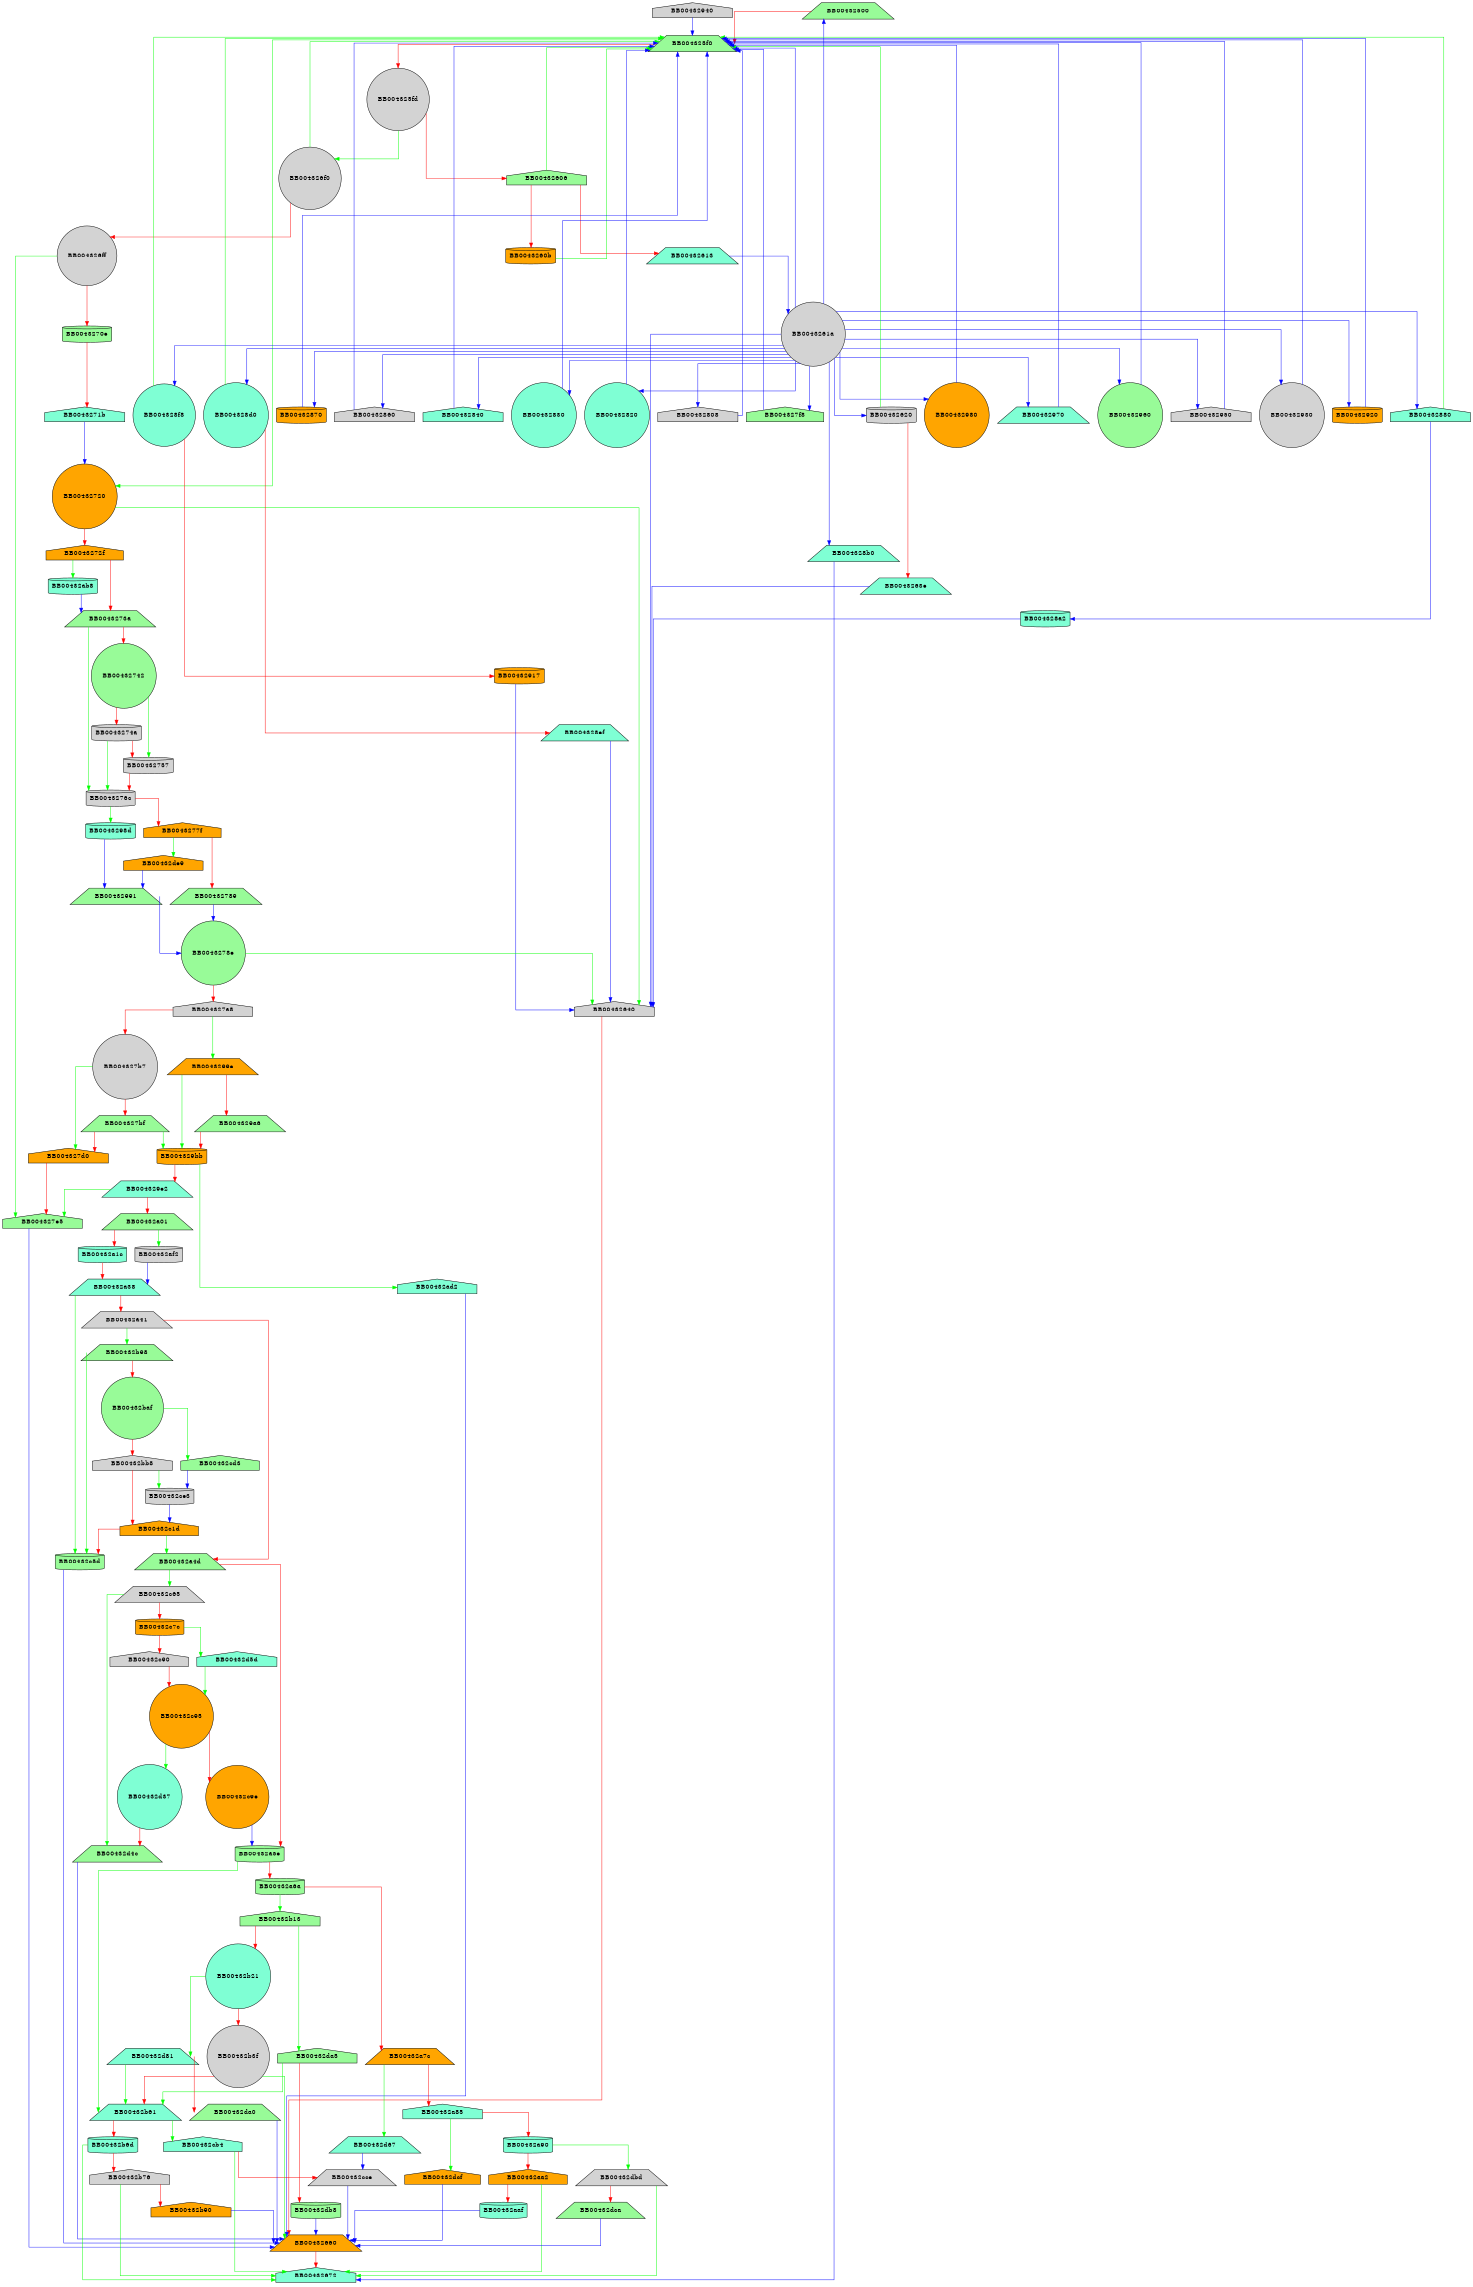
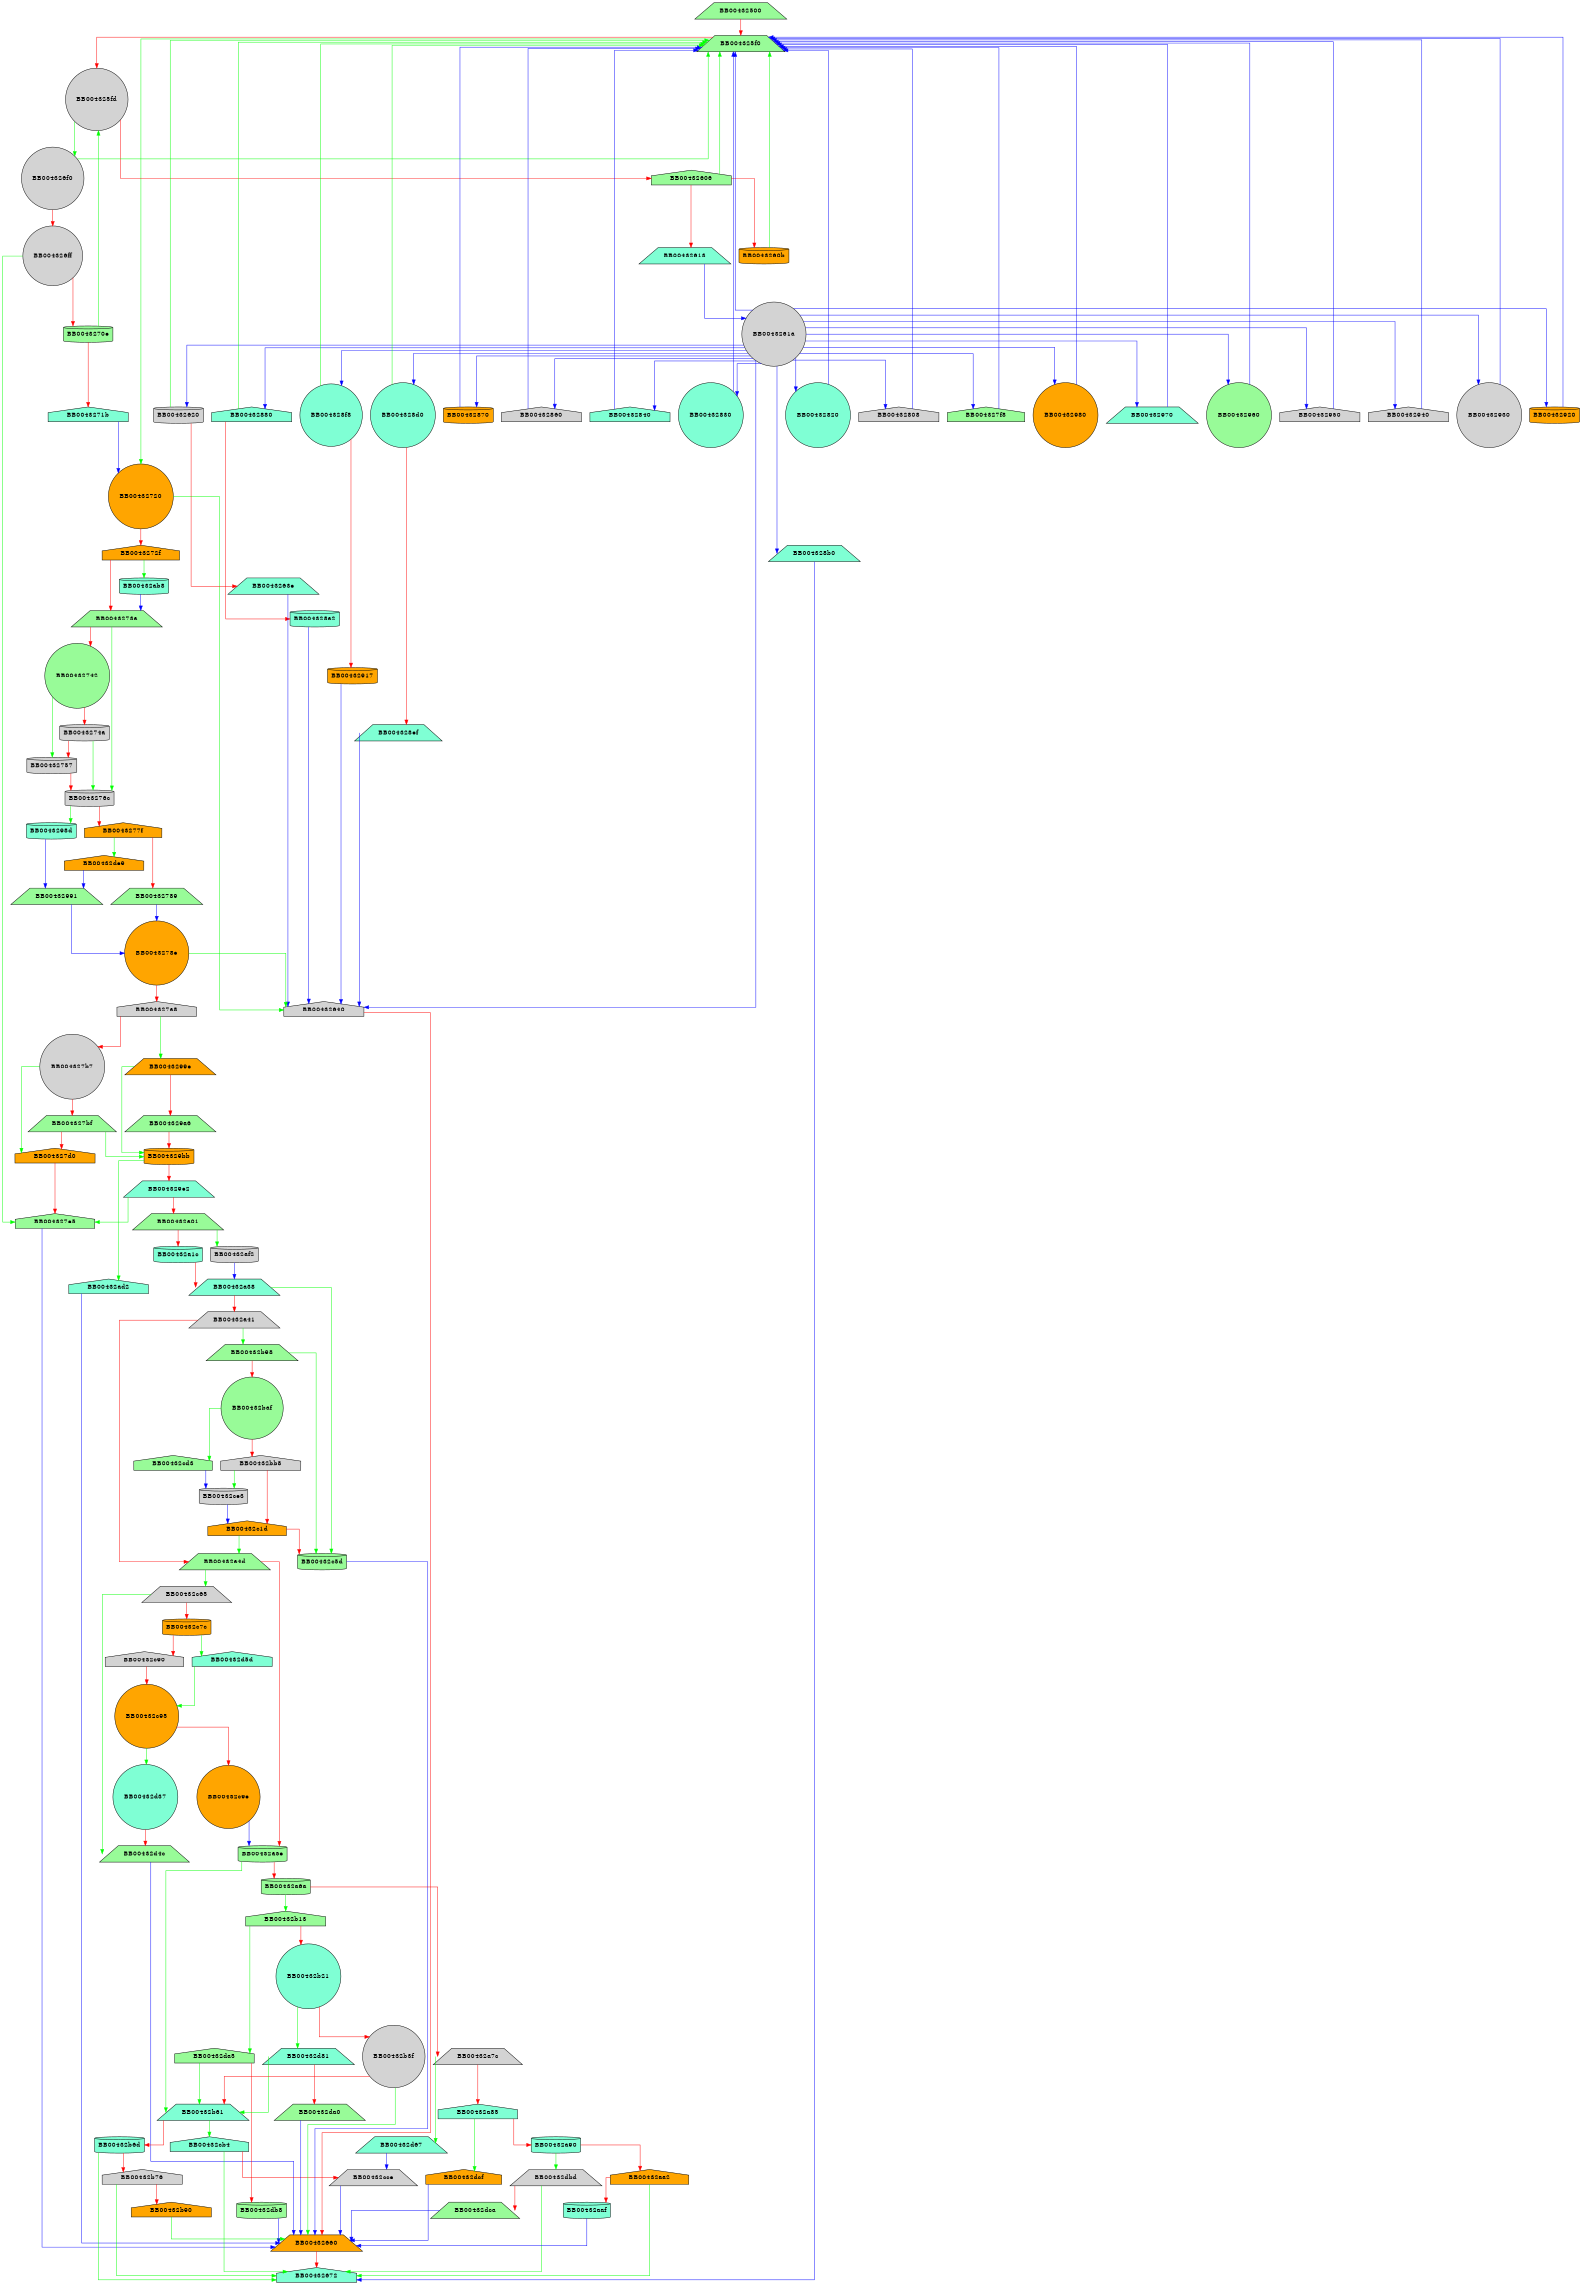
(824, 164) -> (1141, 321)
none -> (98, 231)
(1351, 619) -> (226, 550)
(213, 953) -> (157, 953)
(410, 2056) -> (478, 2056)
(266, 2210) -> (215, 2239)
